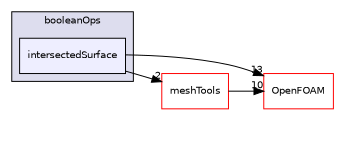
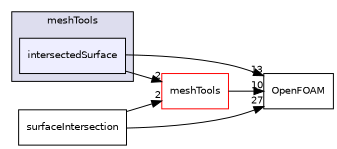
(73, 21) -> (73, 21)
(299, 91) -> (299, 91)
none -> (73, 127)
